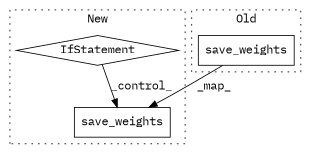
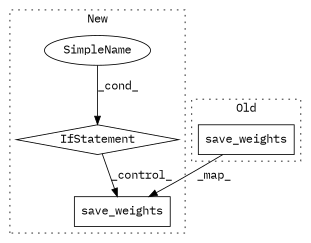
none -> (98, 50)
